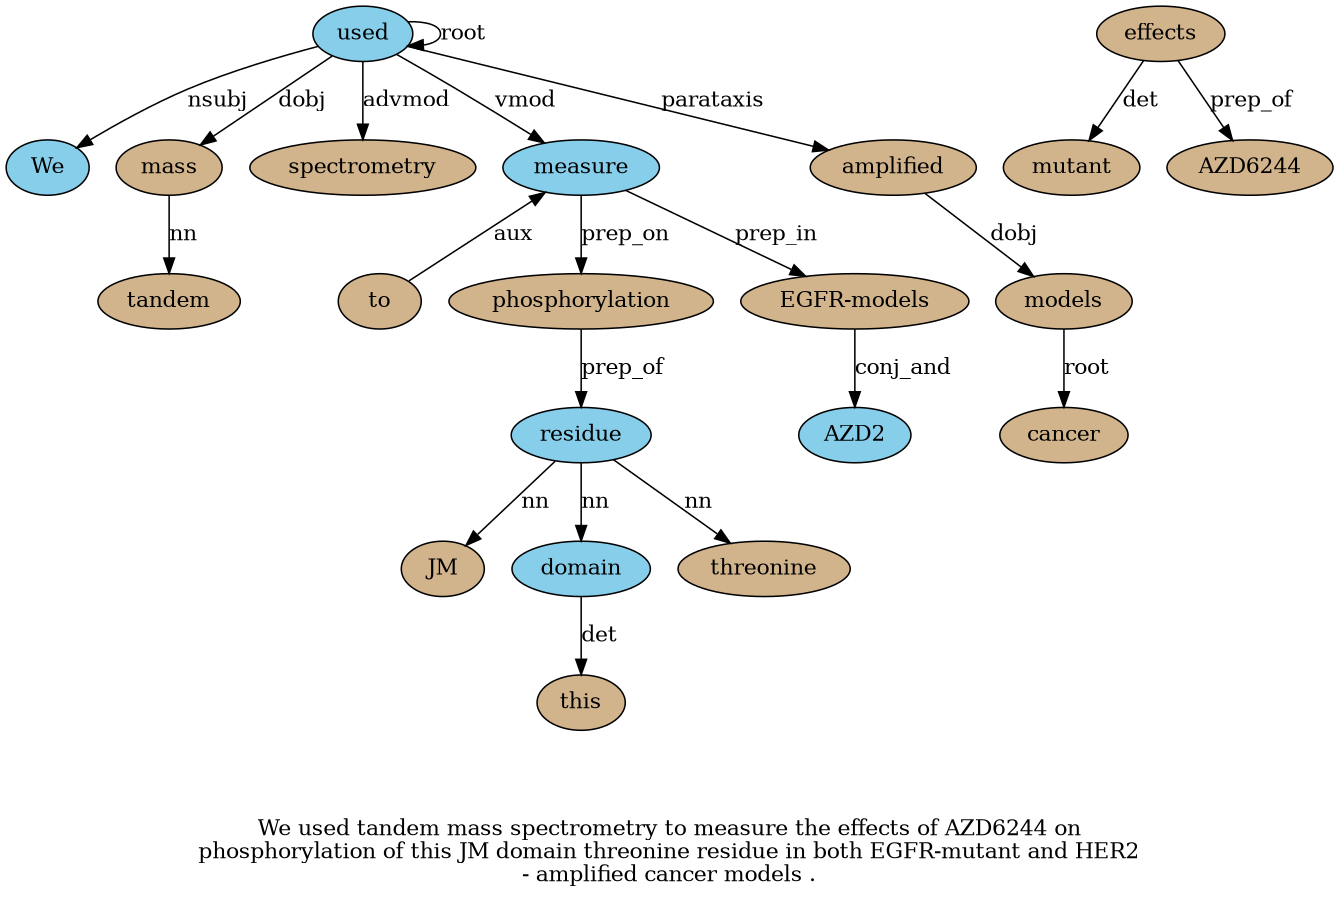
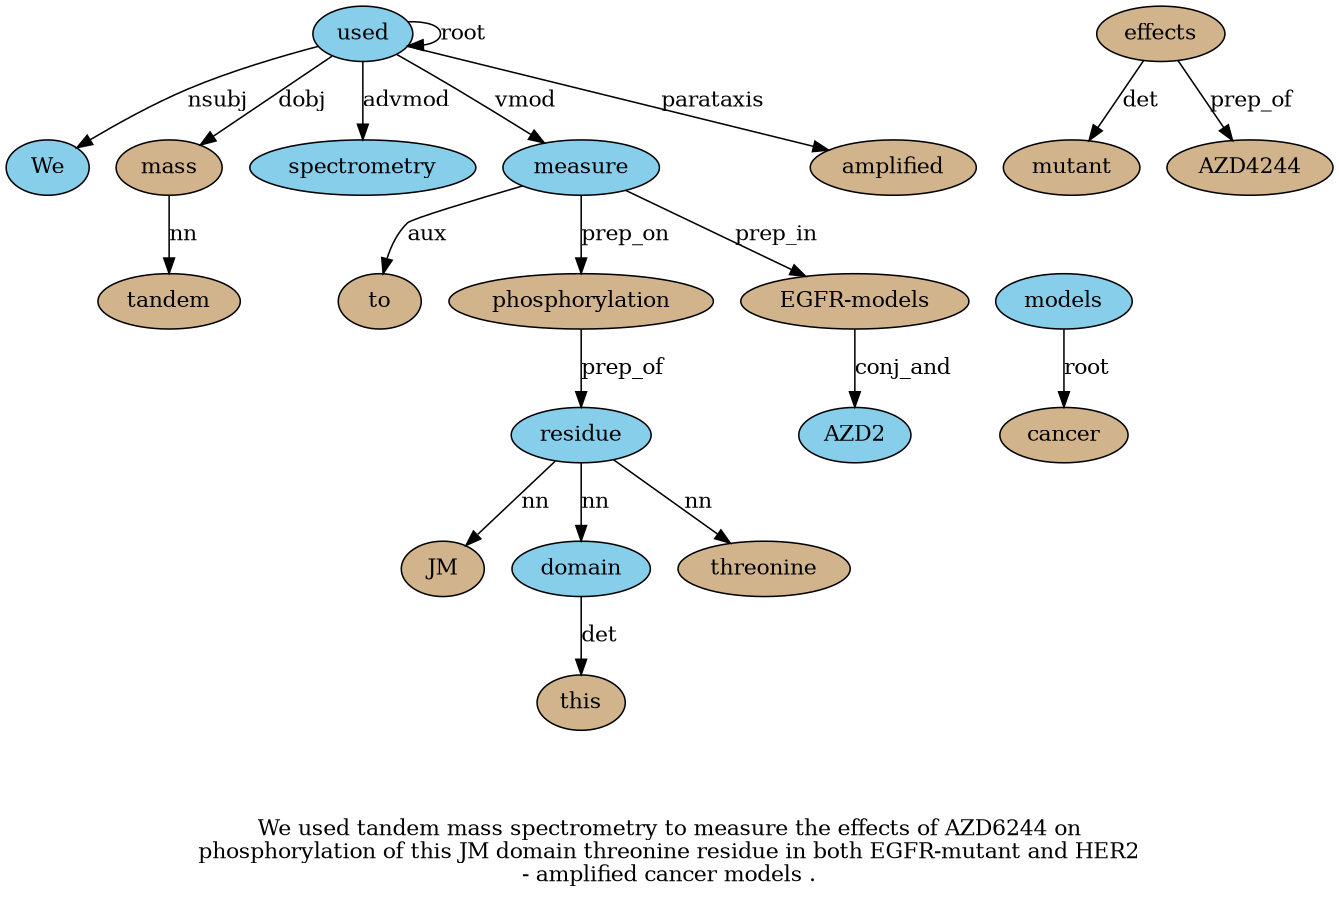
(363, 168) -> (363, 168)
(1250, 168) -> (1250, 168)
(973, 230) -> none
(471, 241) -> (445, 209)
(1064, 301) -> (1064, 301)
